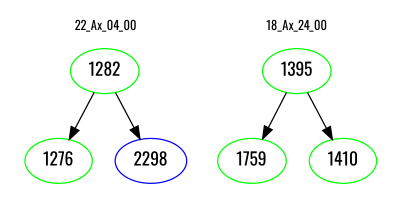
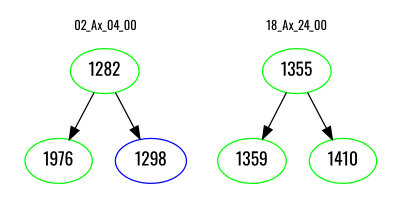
(106, 27) -> (106, 27)
(297, 71) -> (297, 71)
(59, 161) -> (59, 161)
(151, 161) -> (151, 161)
(252, 161) -> (252, 161)
